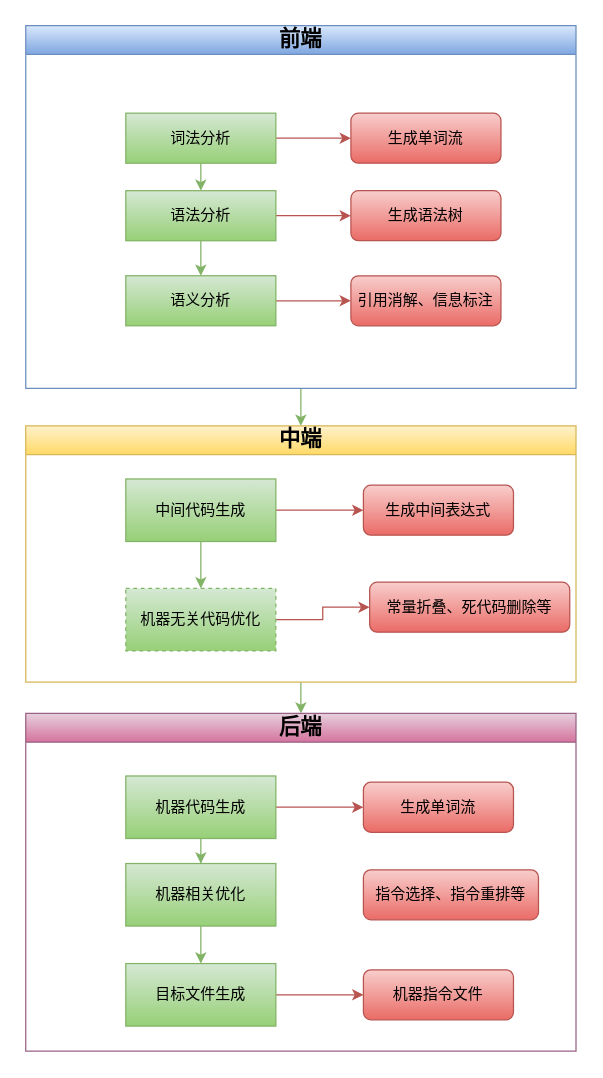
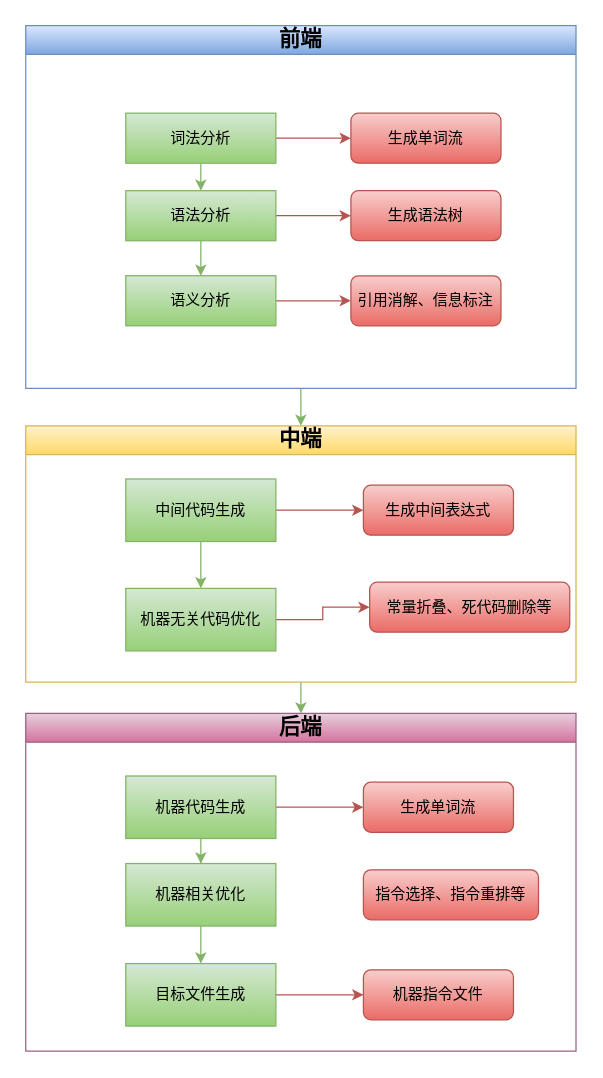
(201, 619) -> (201, 619)
